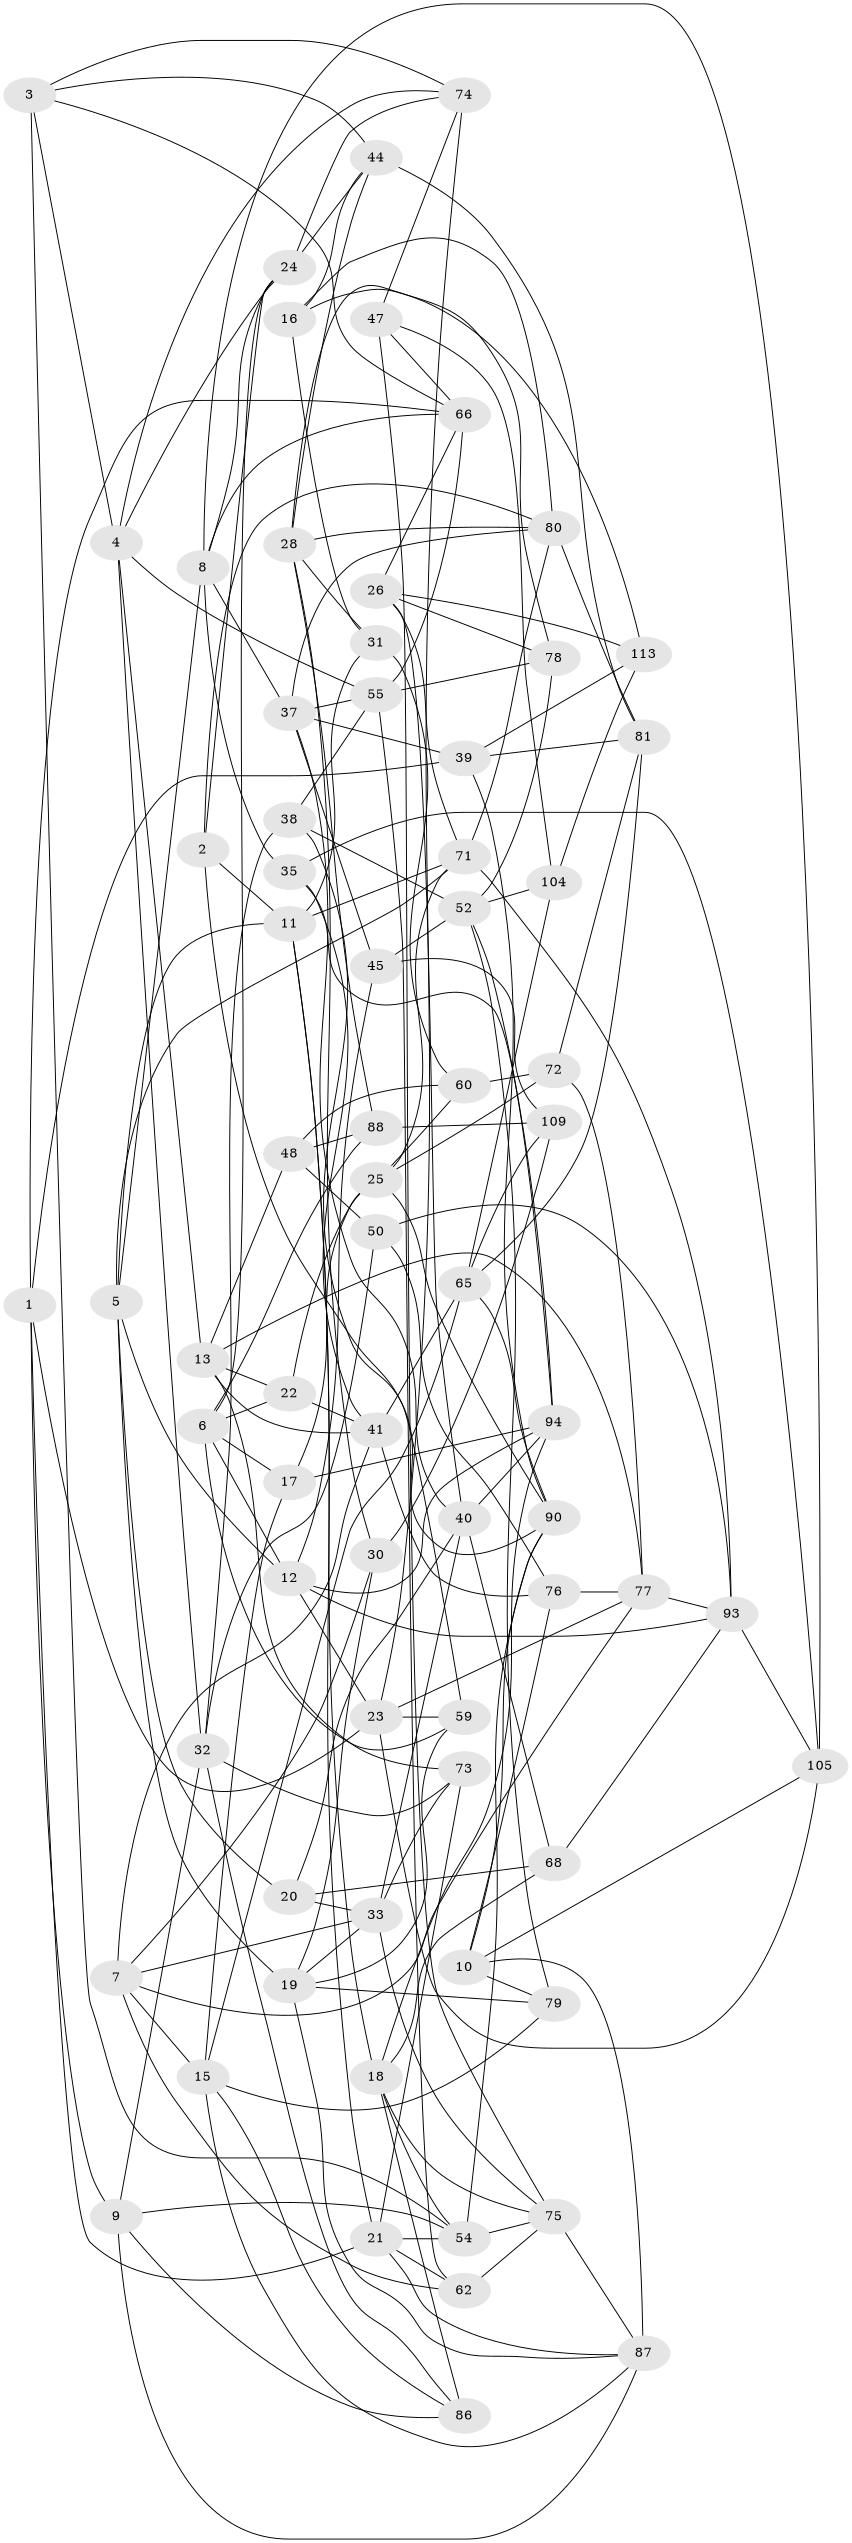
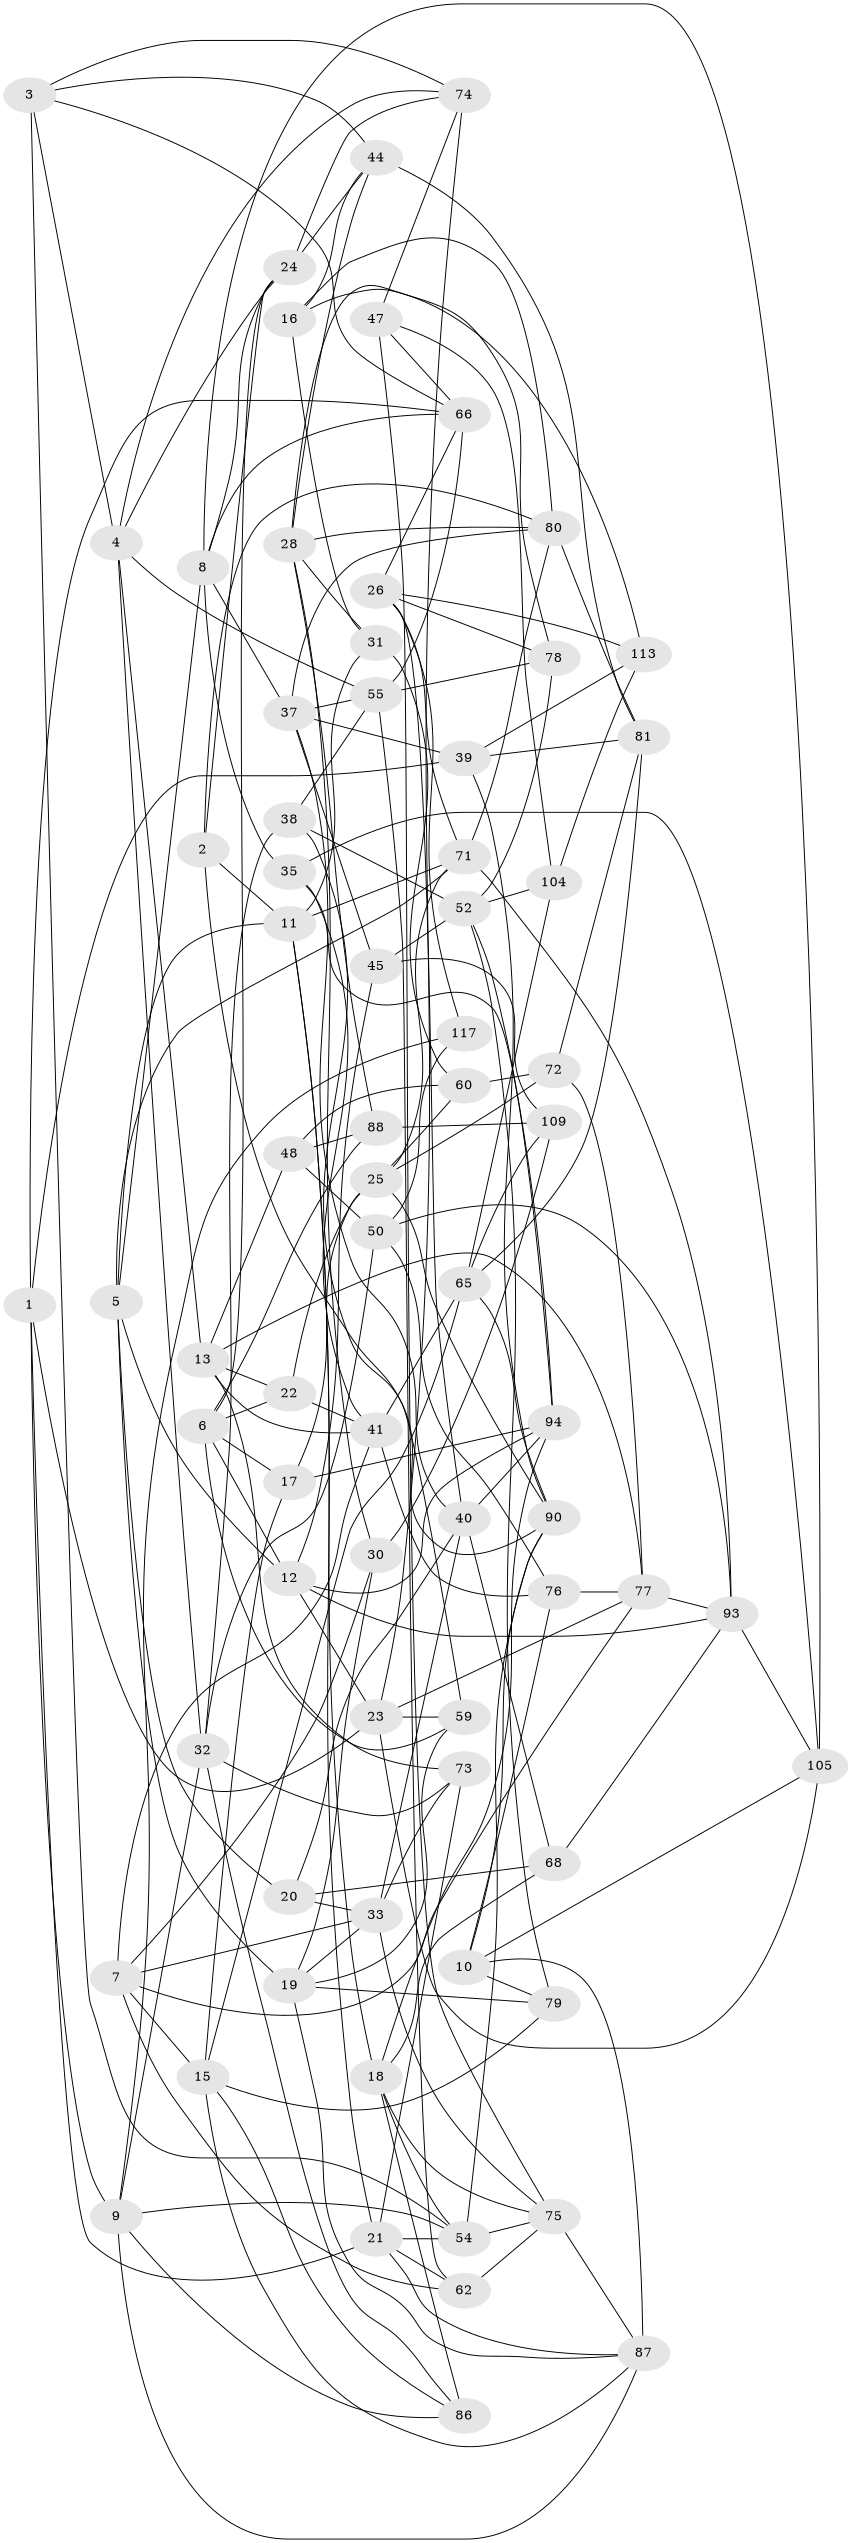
none -> (465, 1034)
